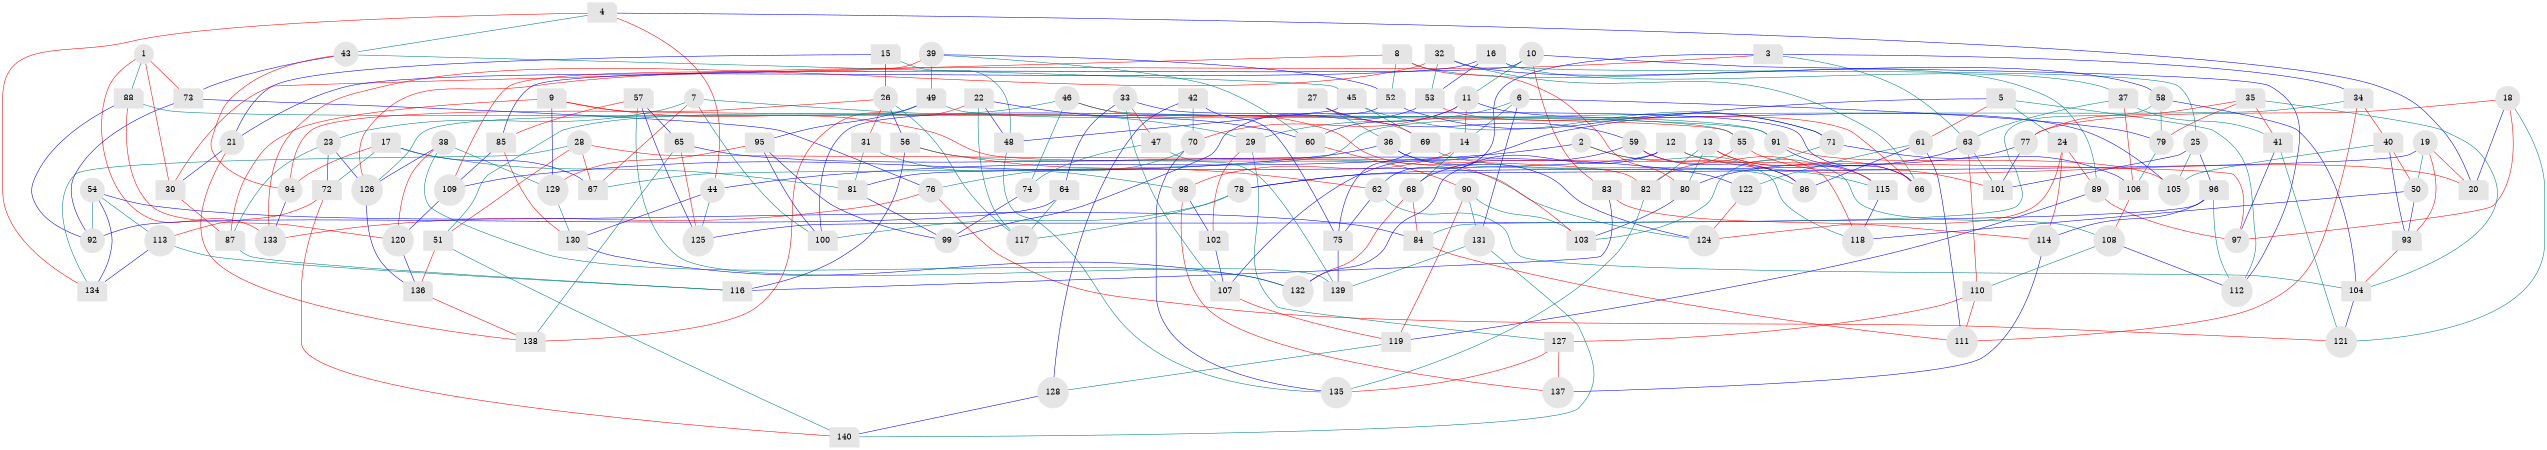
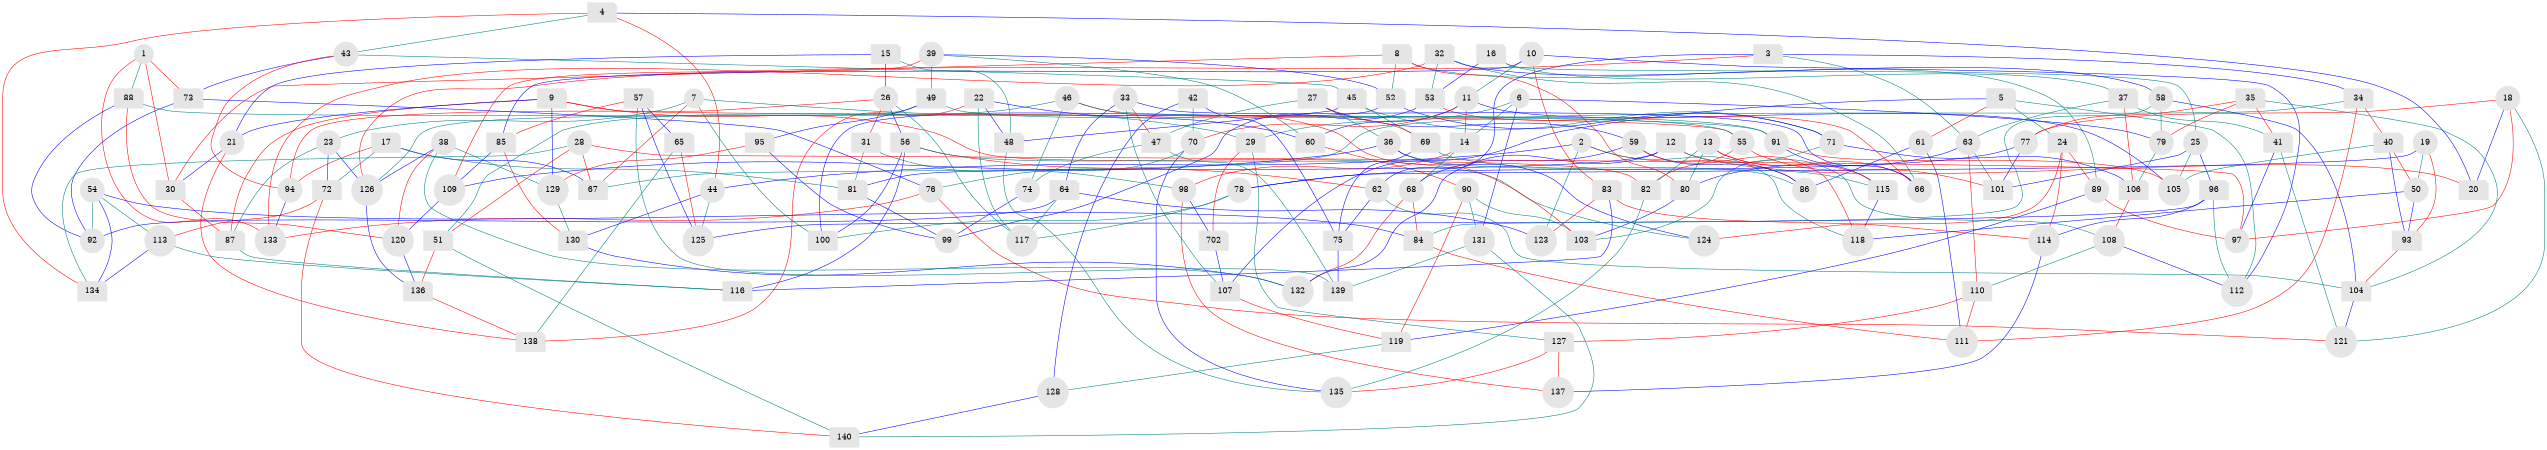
(916, 75) -> (314, 118)
none -> (1246, 110)
(2449, 166) -> none
(1746, 190) -> none
(787, 193) -> (878, 199)
(1214, 241) -> (1214, 241)
none -> (1541, 241)
